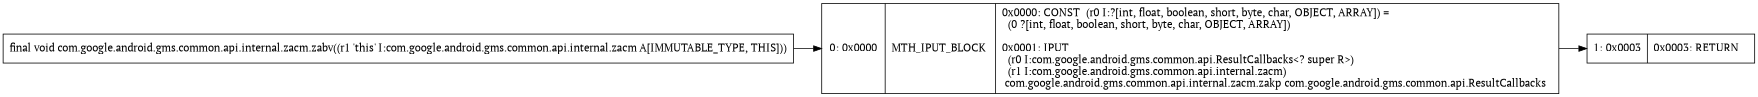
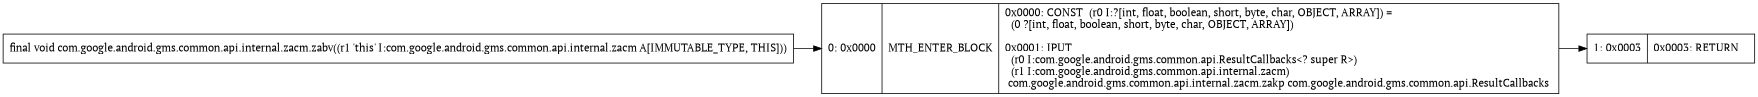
(939, 48) -> (940, 48)
